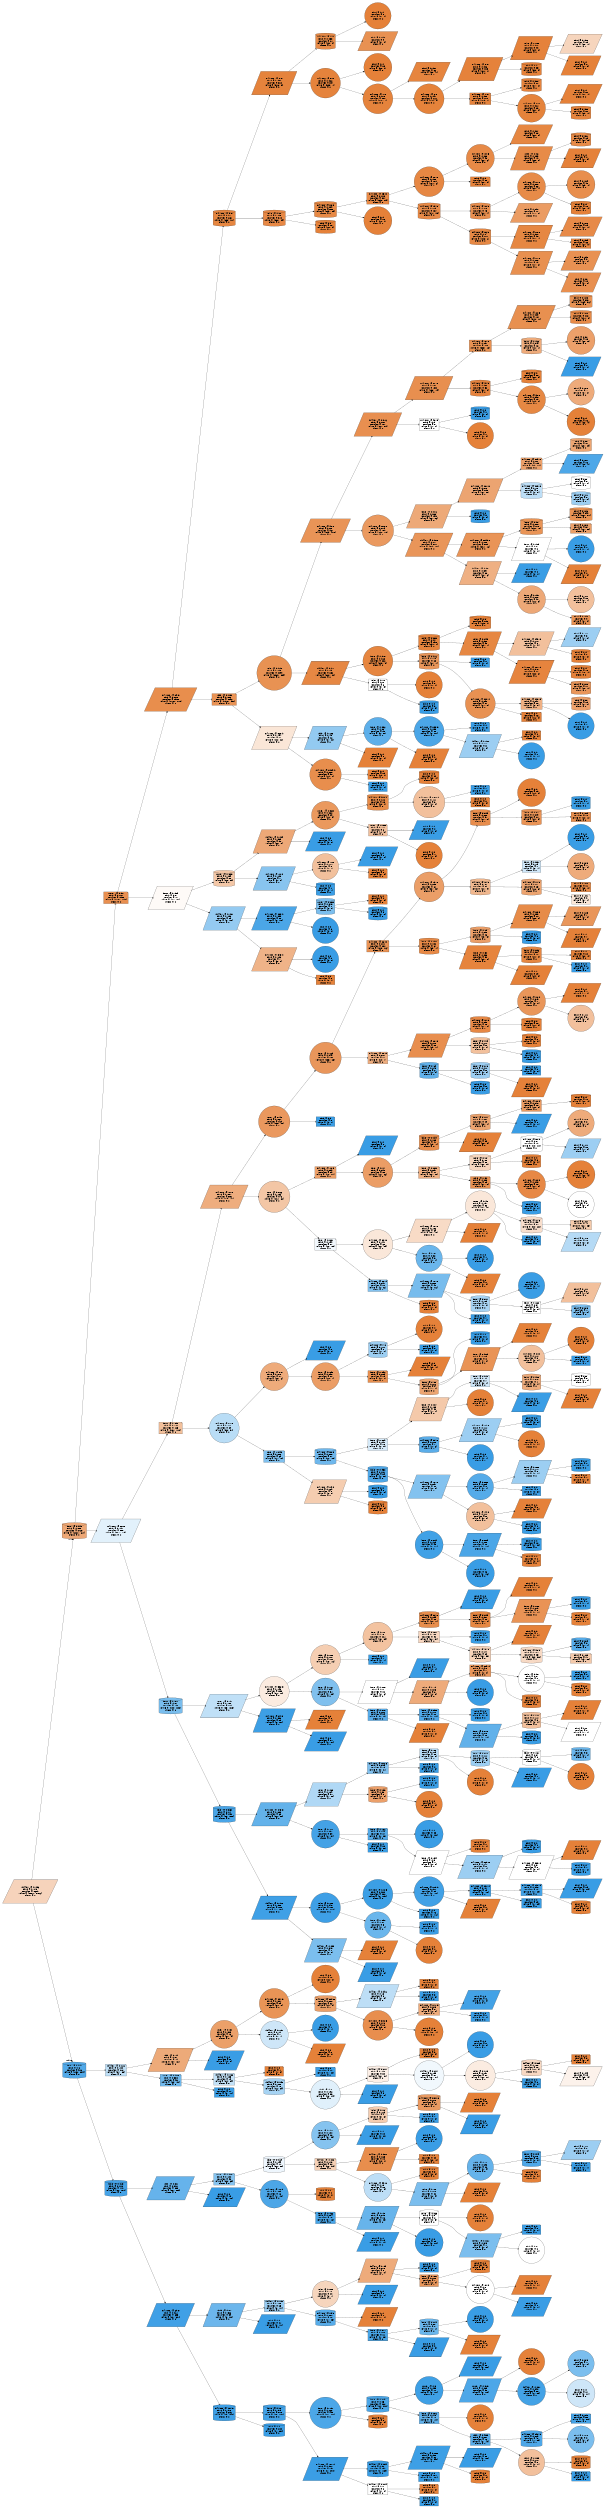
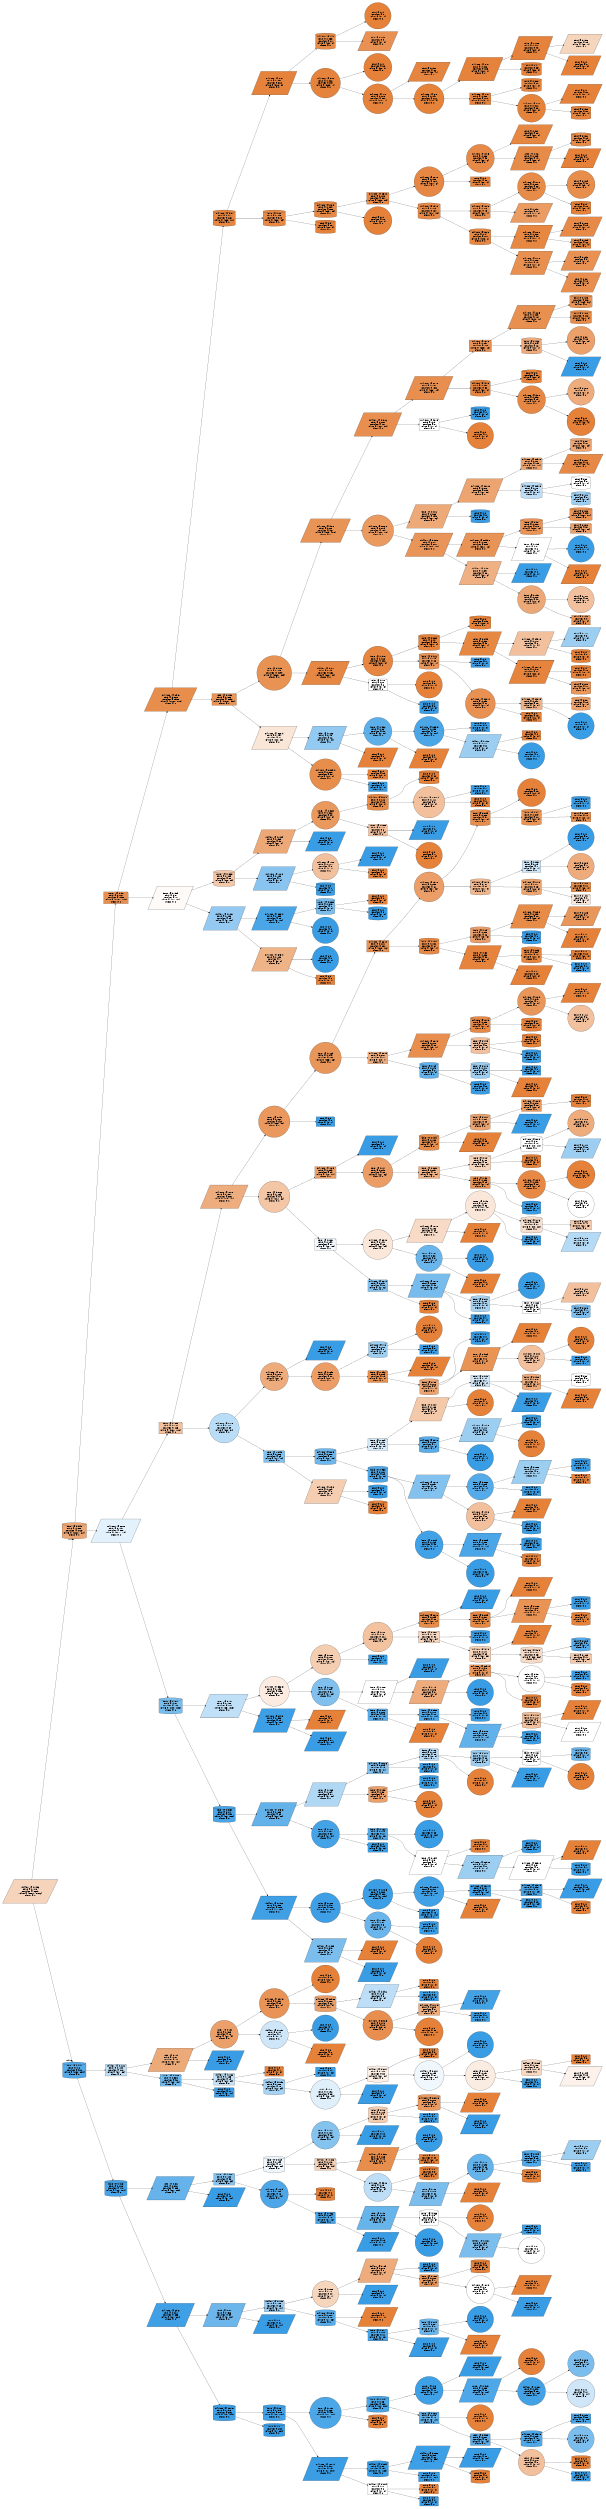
(581, 301) -> (581, 301)
(581, 464) -> (581, 464)
